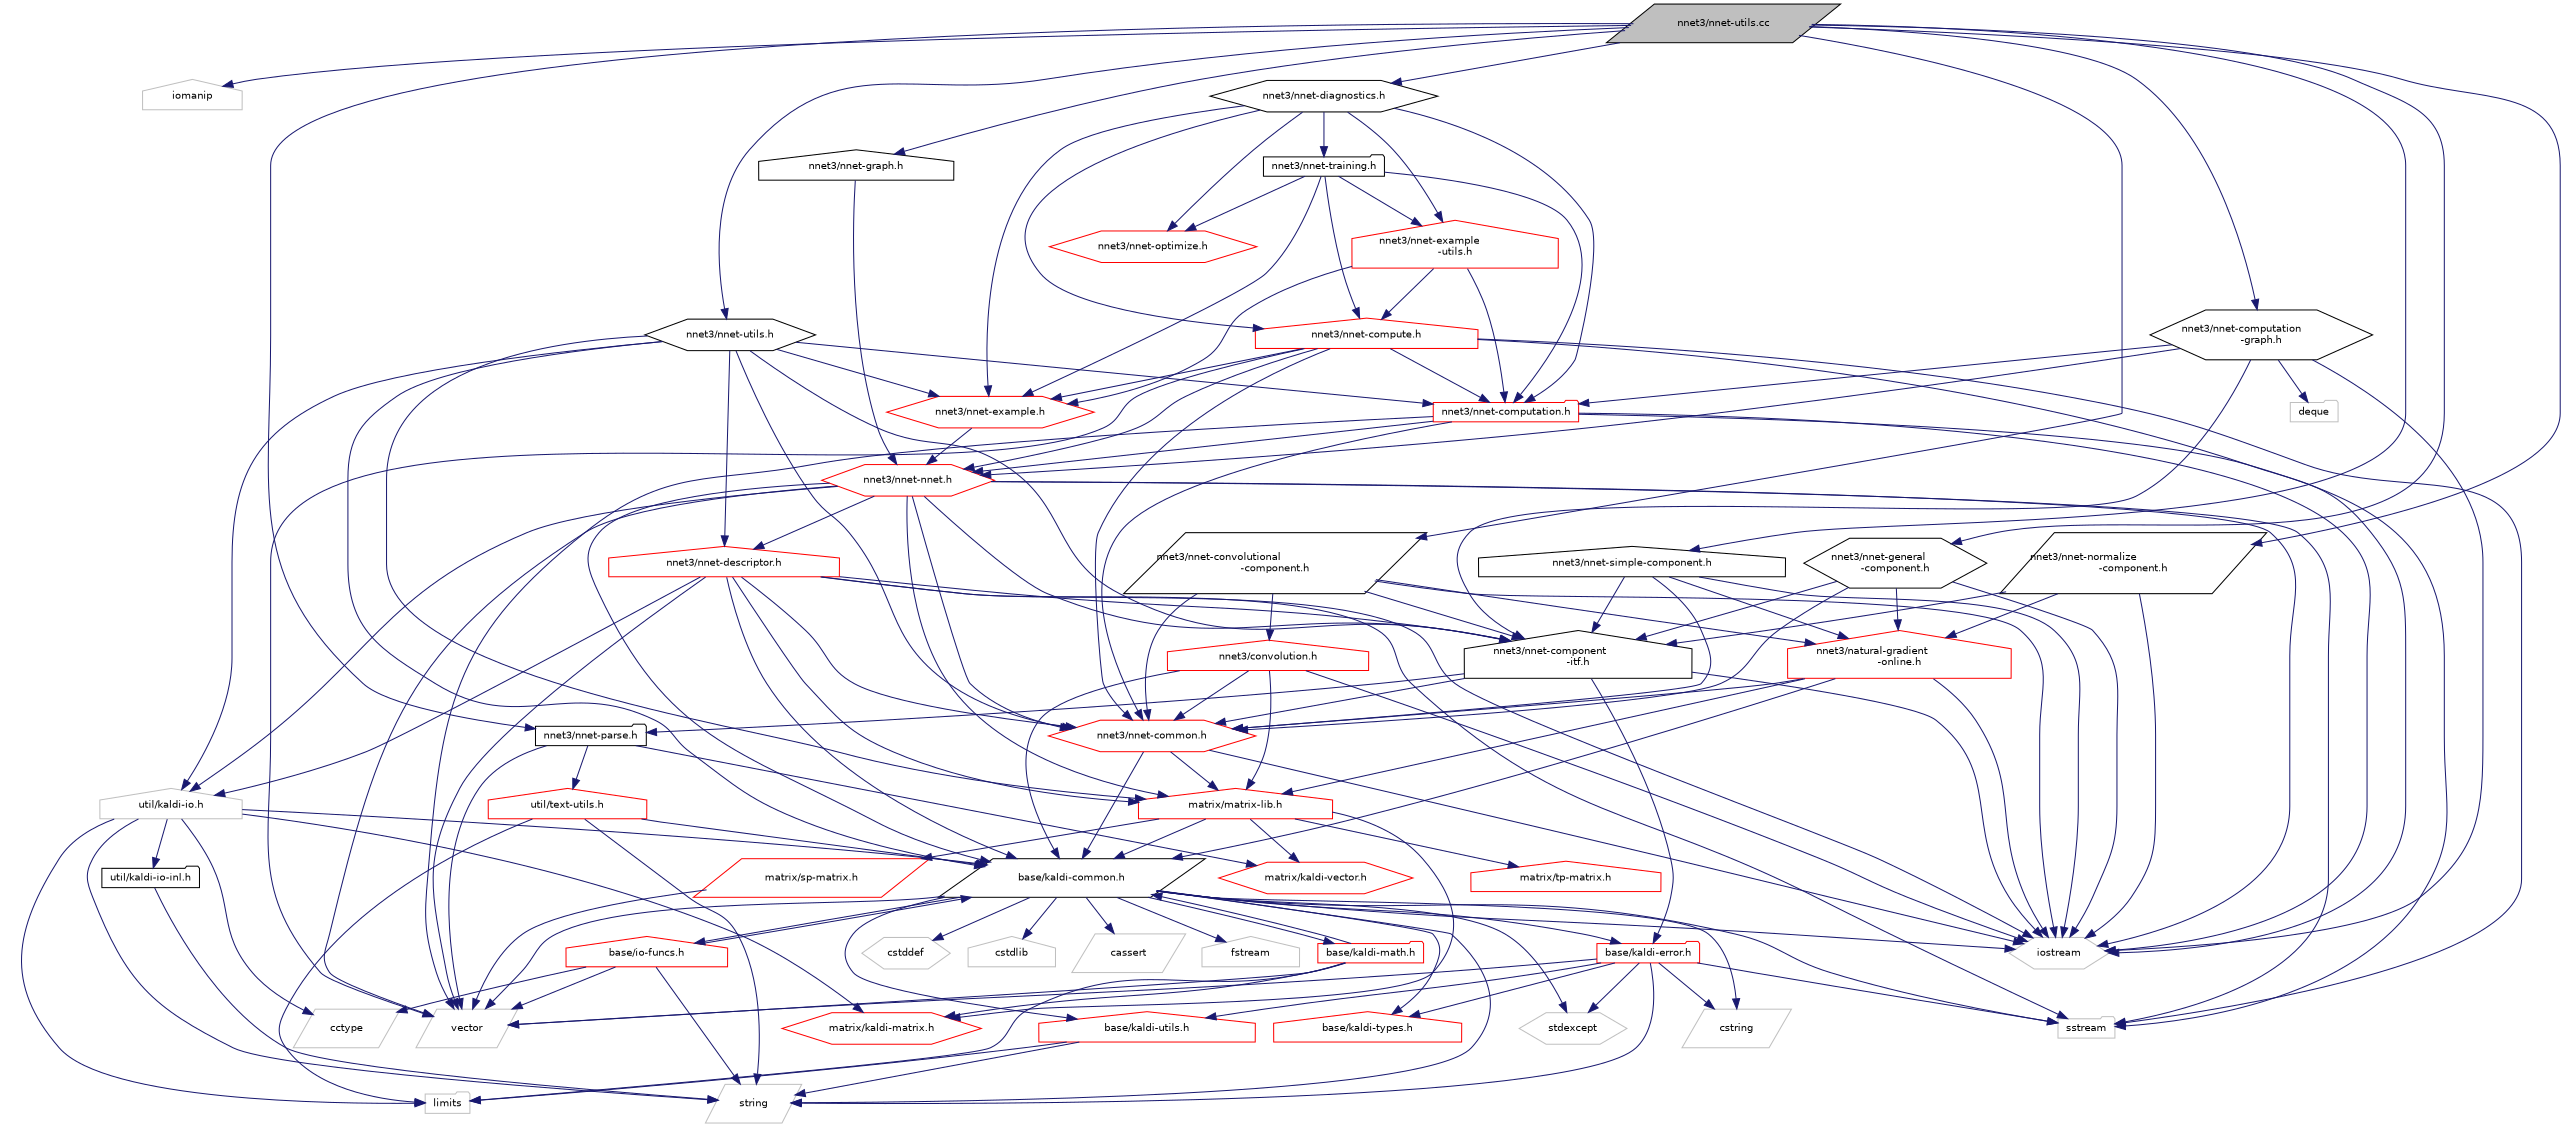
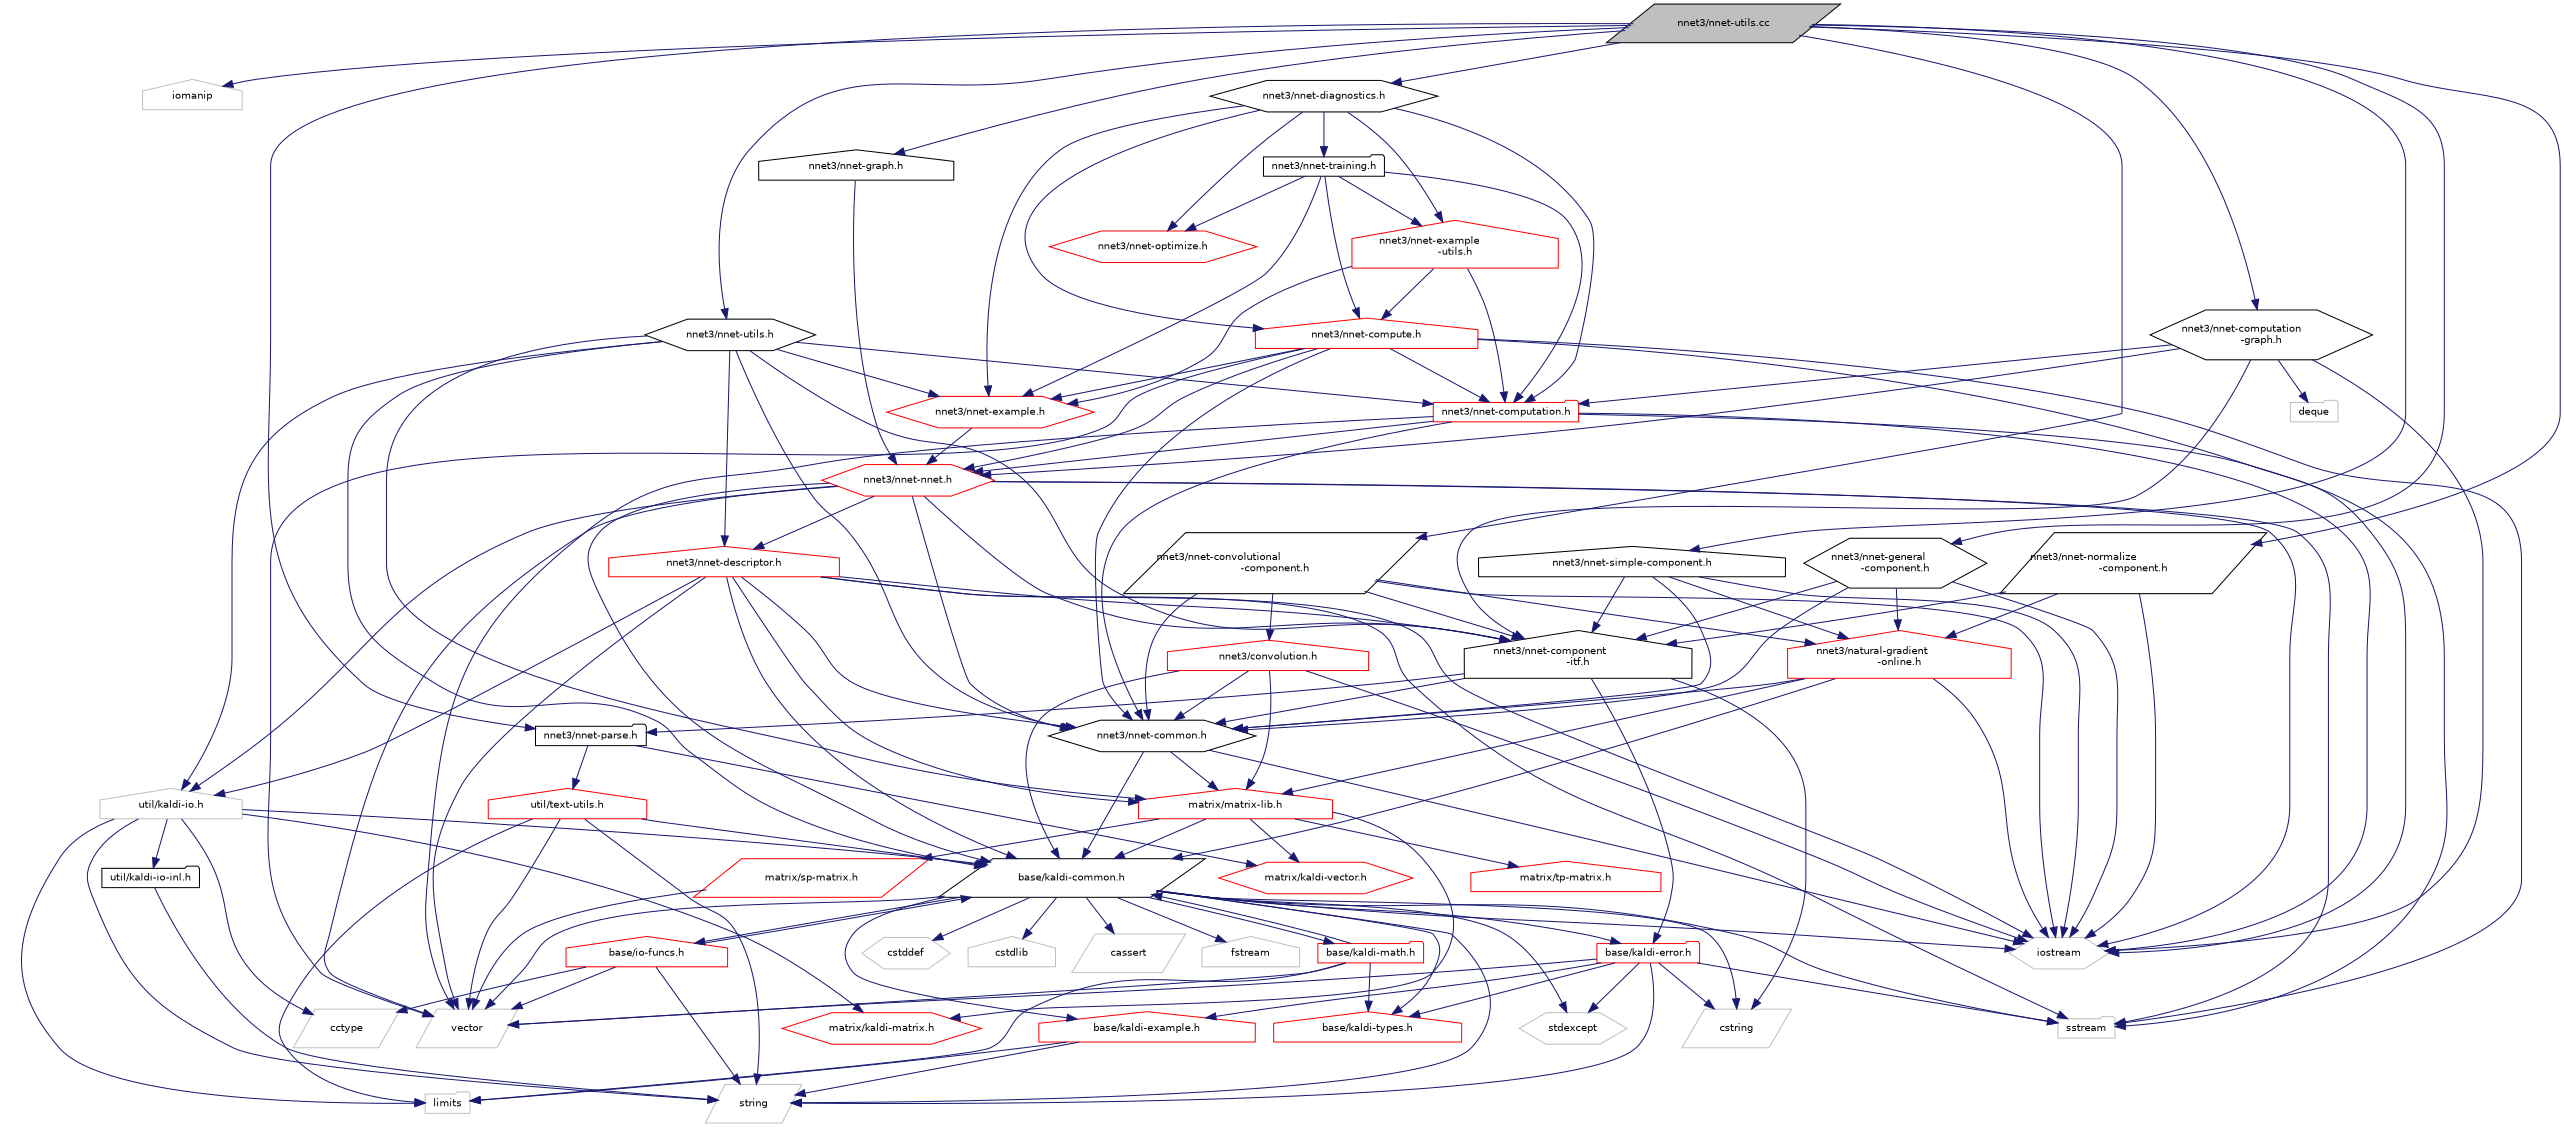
(964, 702) -> none
(1931, 718) -> (1806, 810)
(1152, 736) -> (1152, 736)
(456, 844) -> (506, 906)
(1082, 999) -> (1369, 983)
(1147, 1028) -> (1147, 1028)
